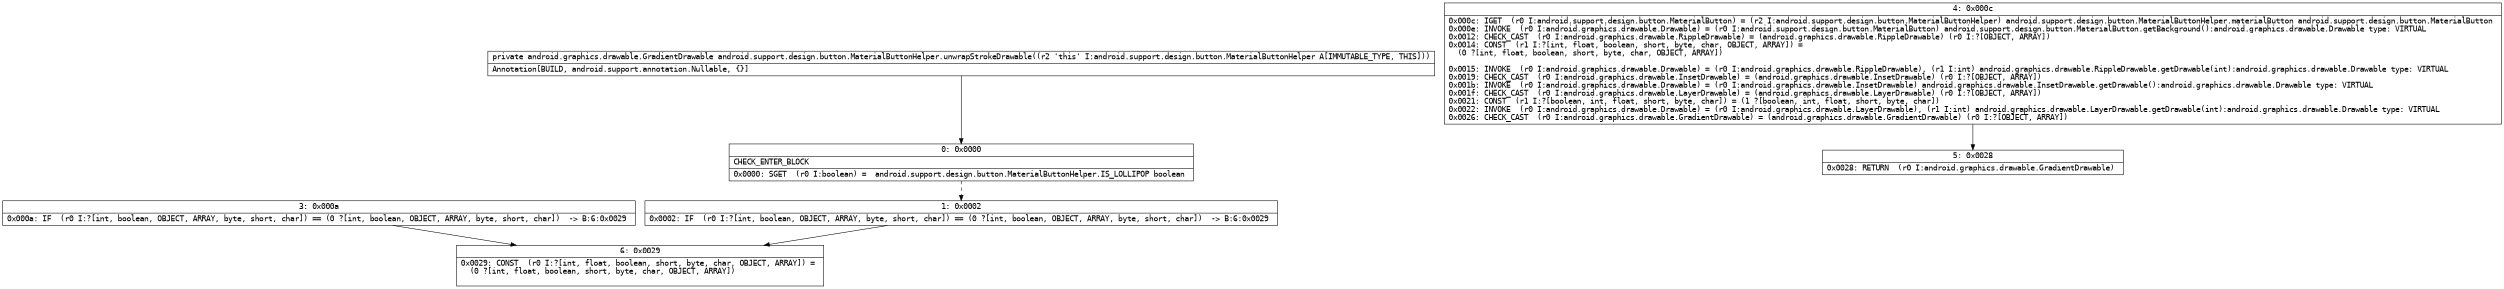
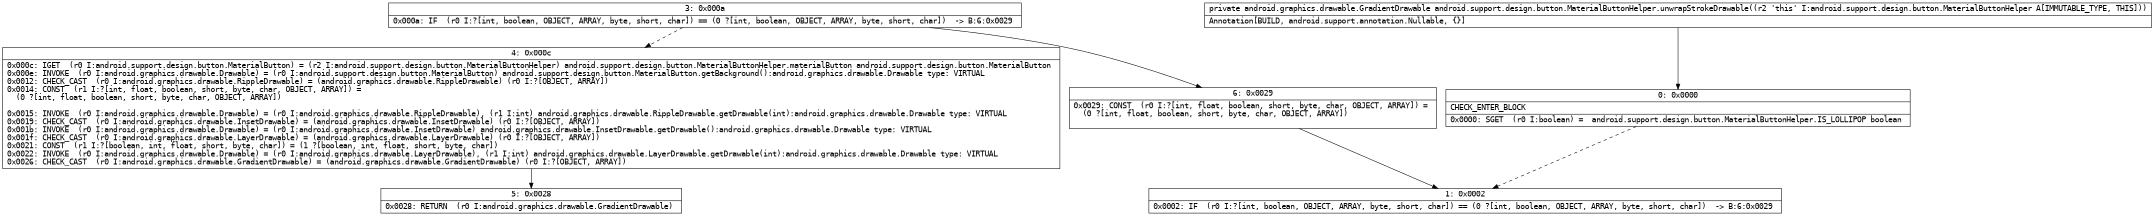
none -> (666, 36)
(828, 235) -> (1366, 157)
